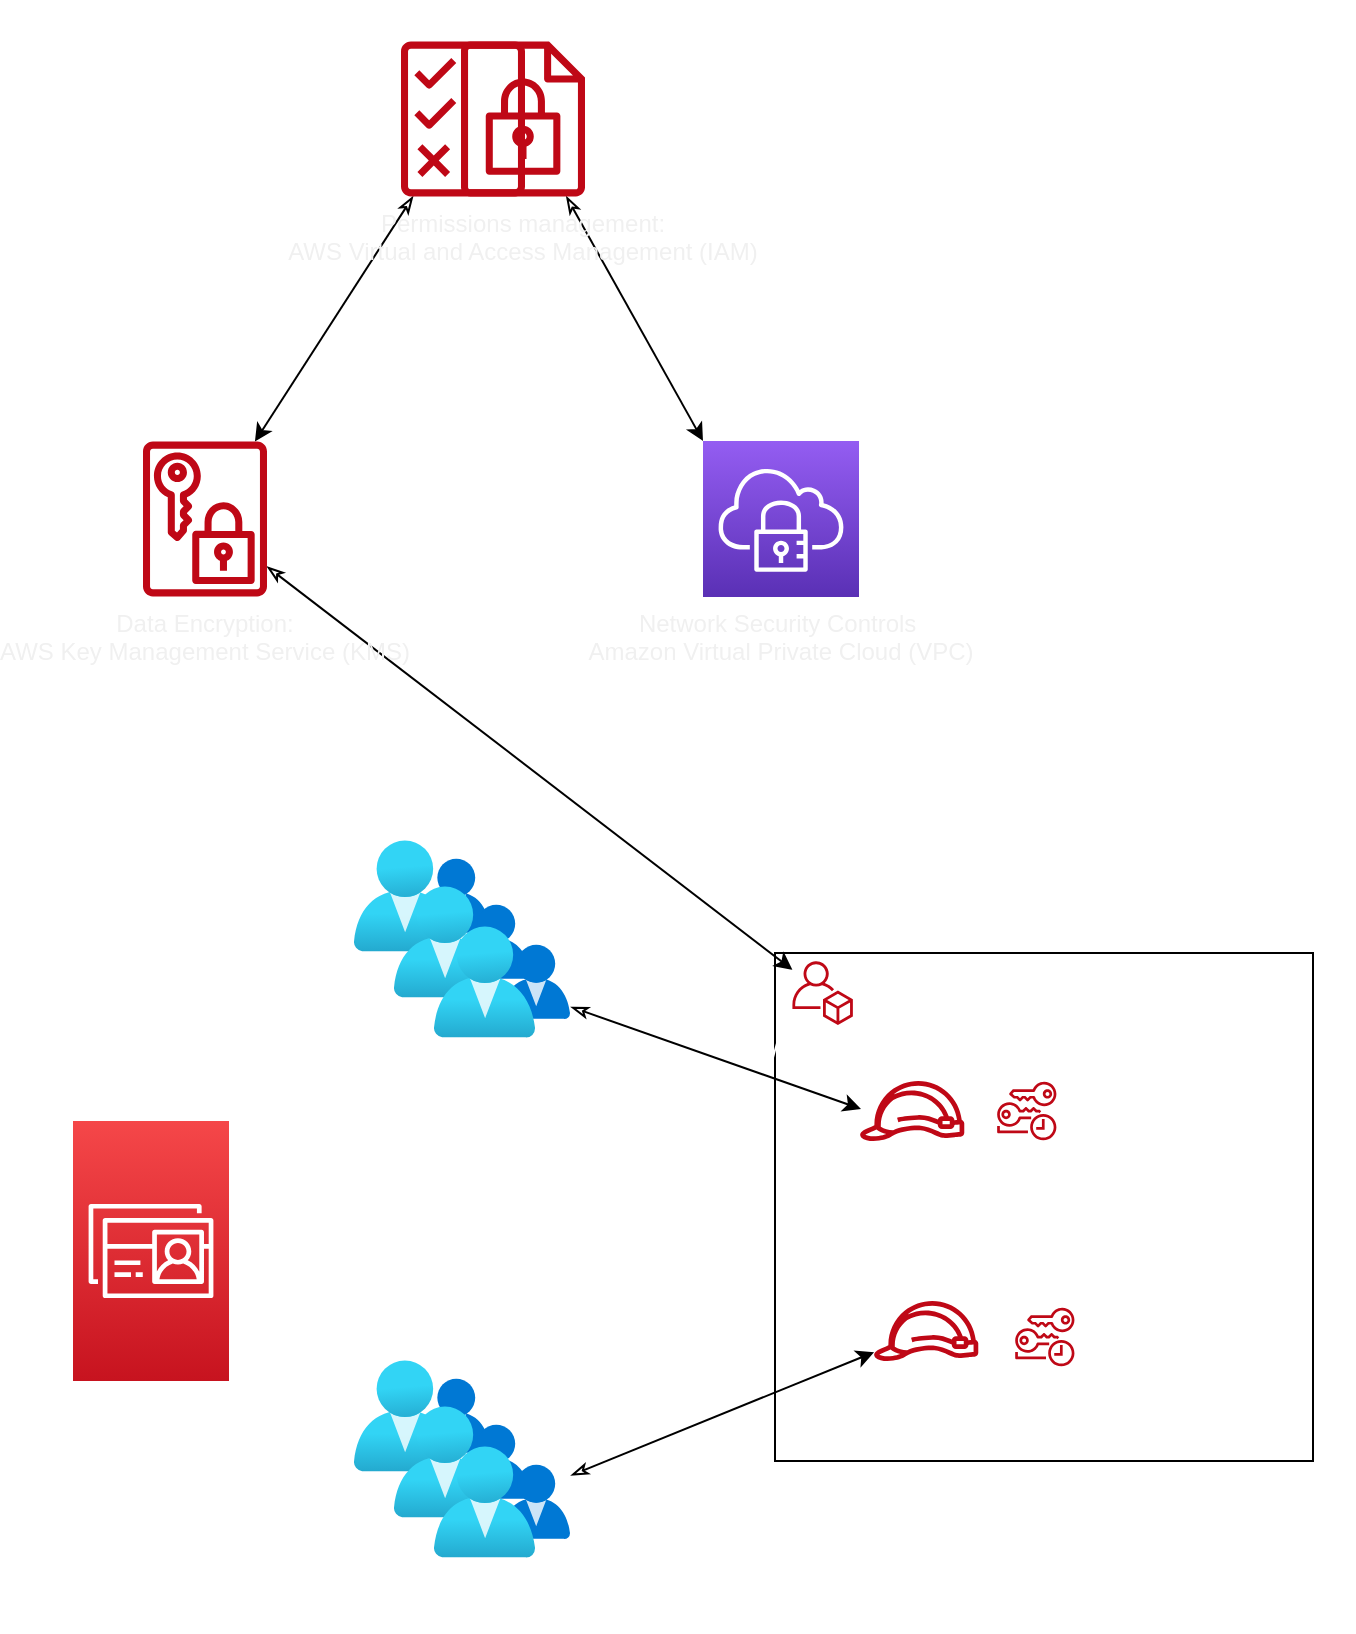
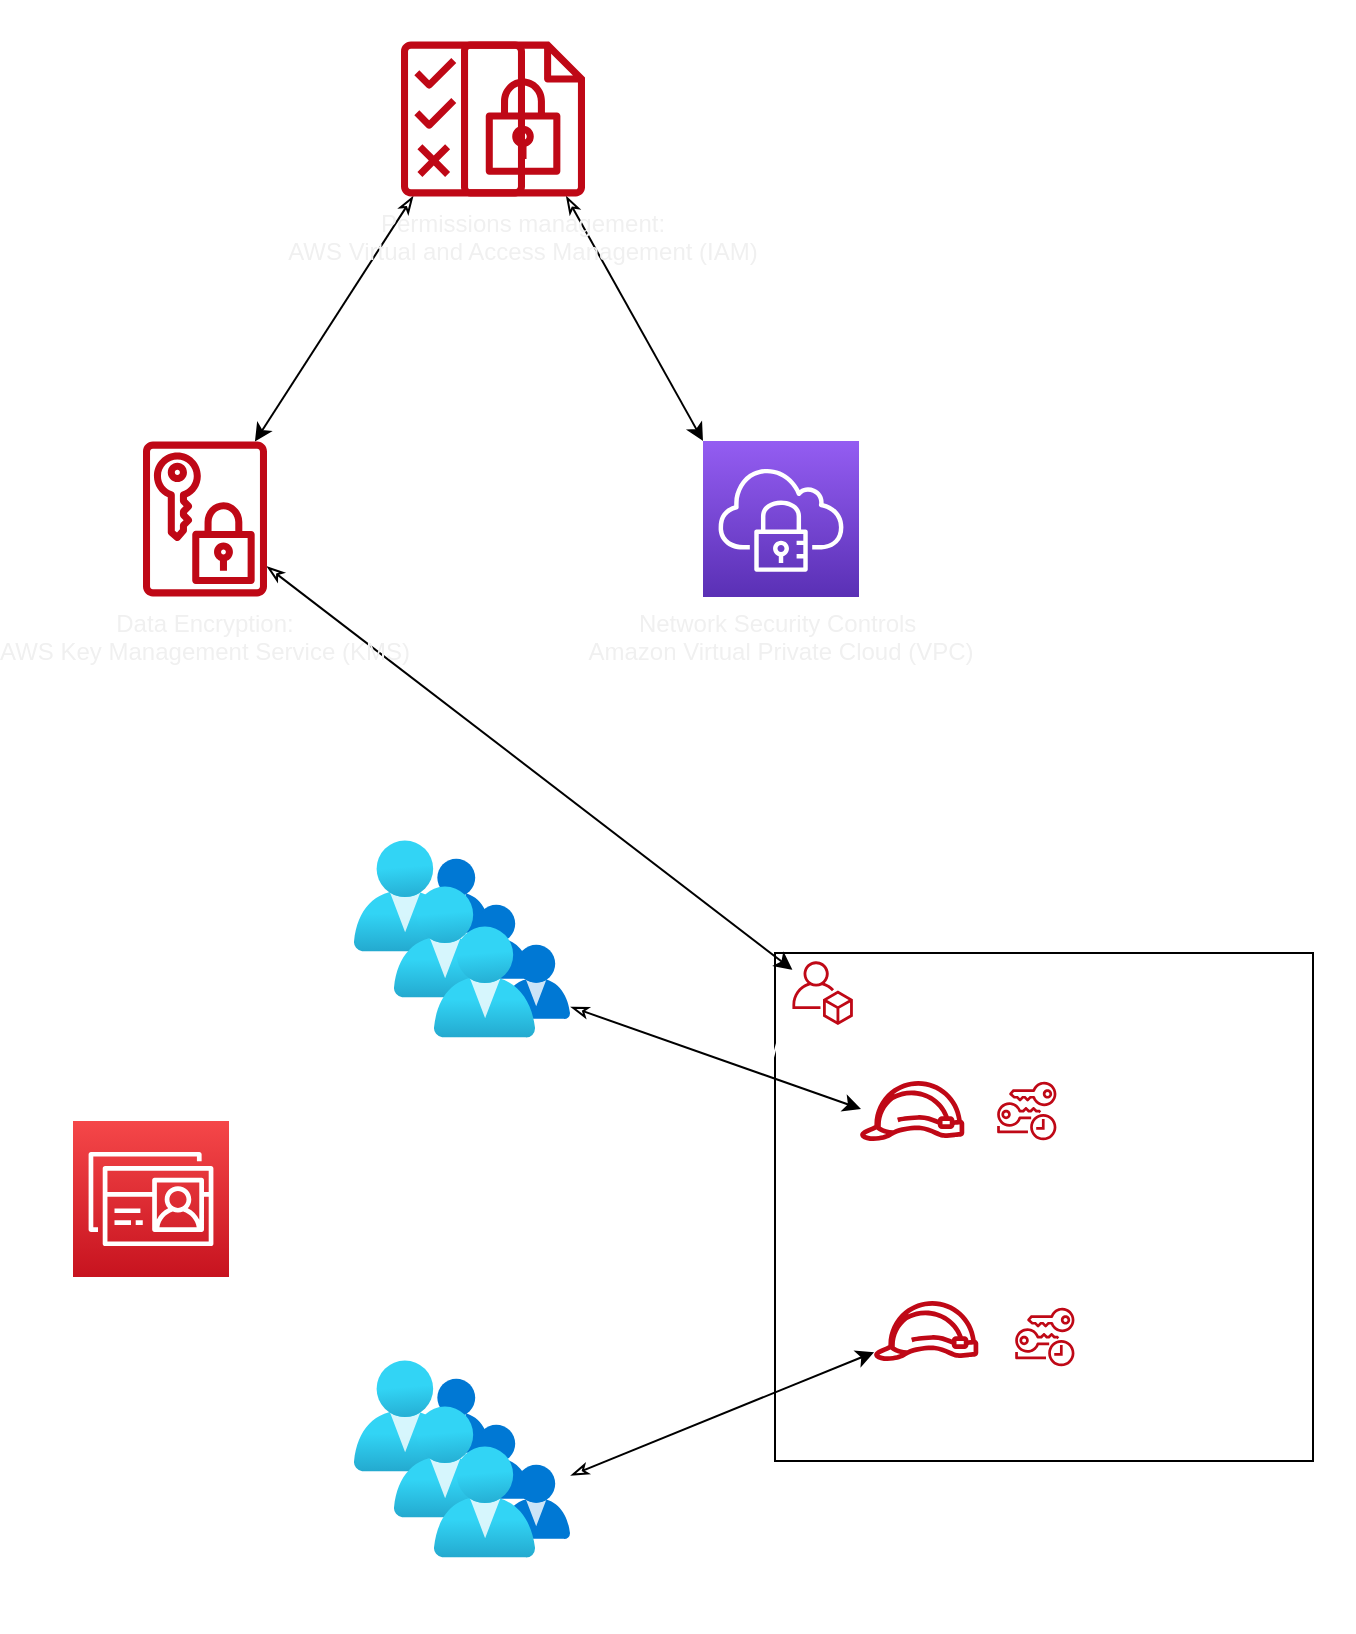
(151, 1251) -> (151, 1199)
